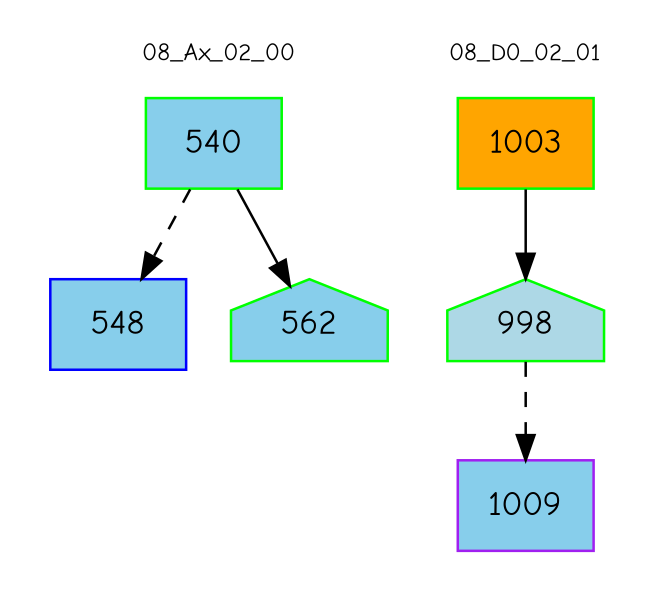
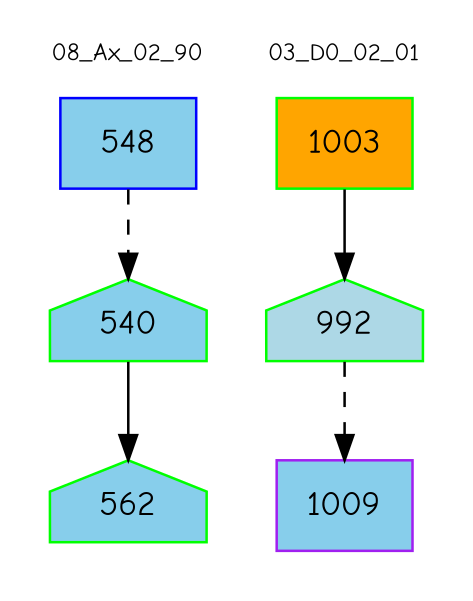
(219, 54) -> (128, 54)
(526, 54) -> (345, 54)
(214, 143) -> (128, 324)
(172, 223) -> (128, 222)
(526, 324) -> (345, 324)
